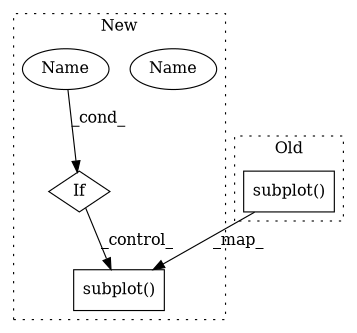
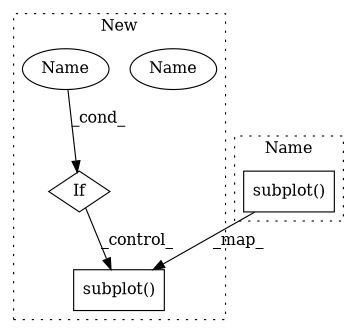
(289, 149) -> (289, 149)
